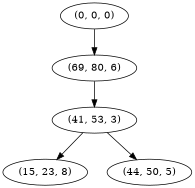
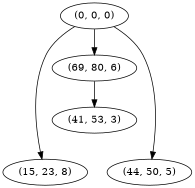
(72, 144) -> (38, 83)
(119, 144) -> (152, 82)
